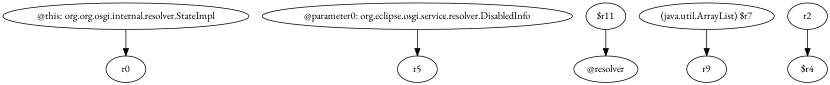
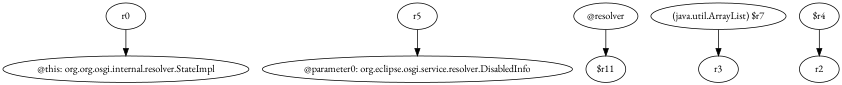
(126, 39) -> (126, 39)
(417, 39) -> (417, 39)
(606, 39) -> (606, 39)
(808, 39) -> (819, 39)
(707, 69) -> (718, 69)
